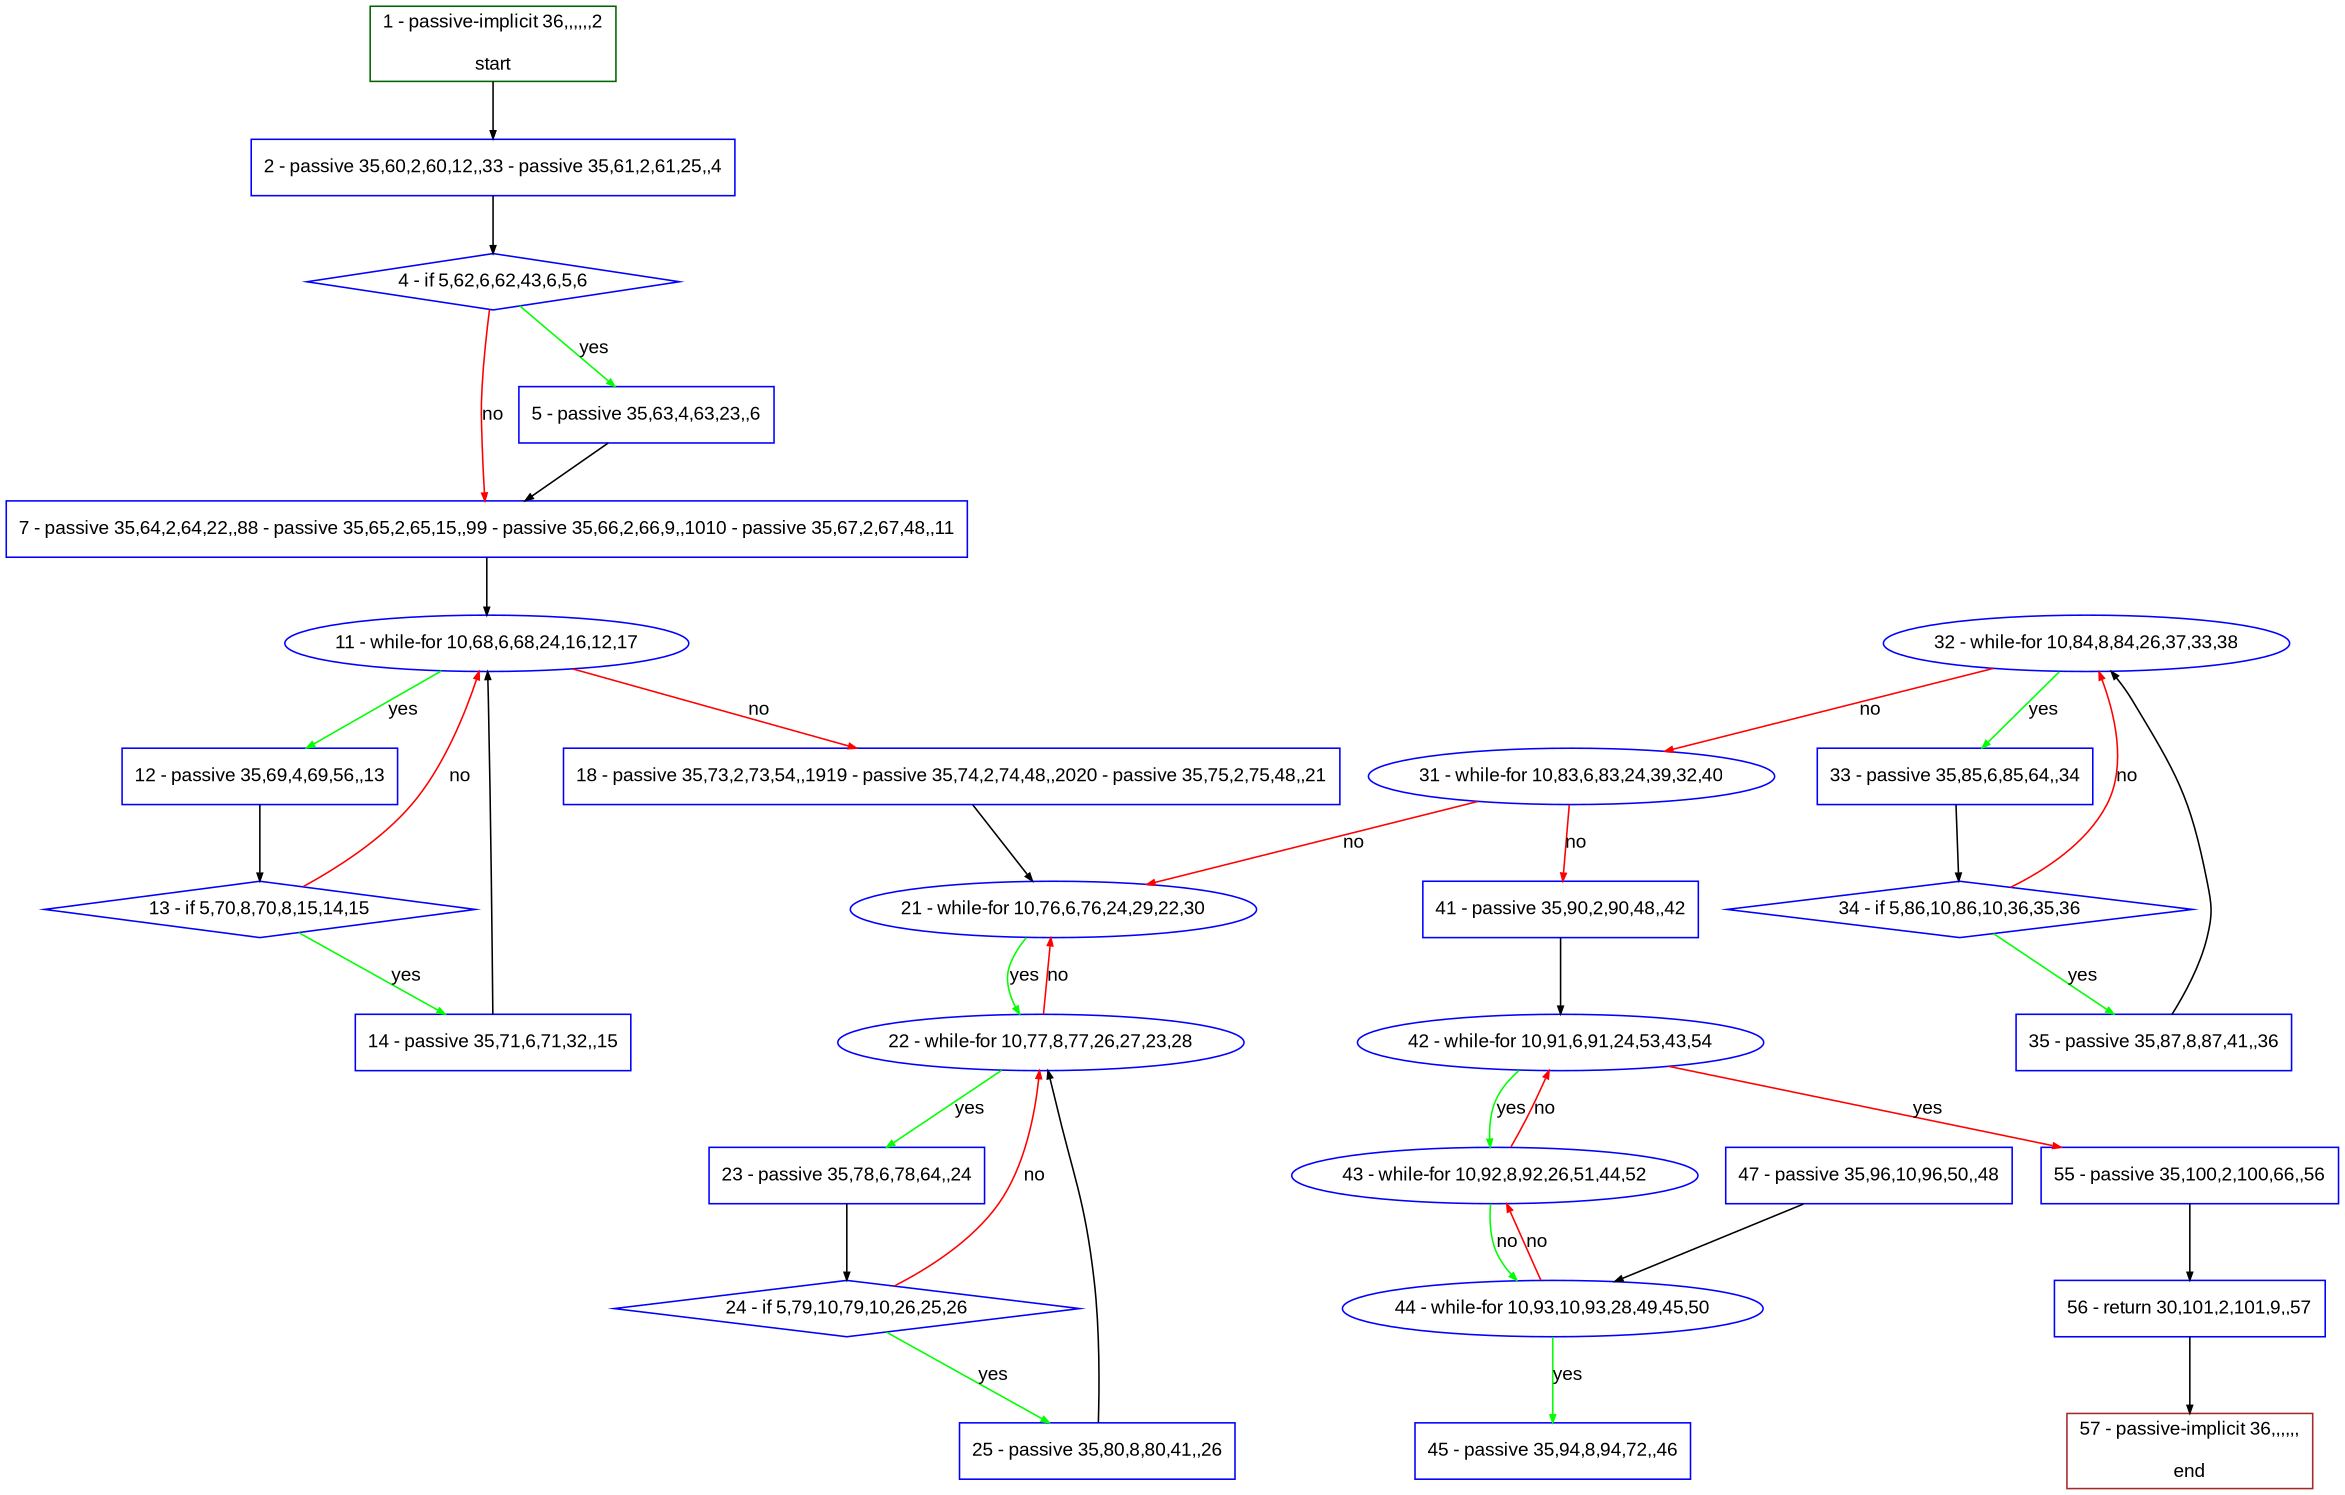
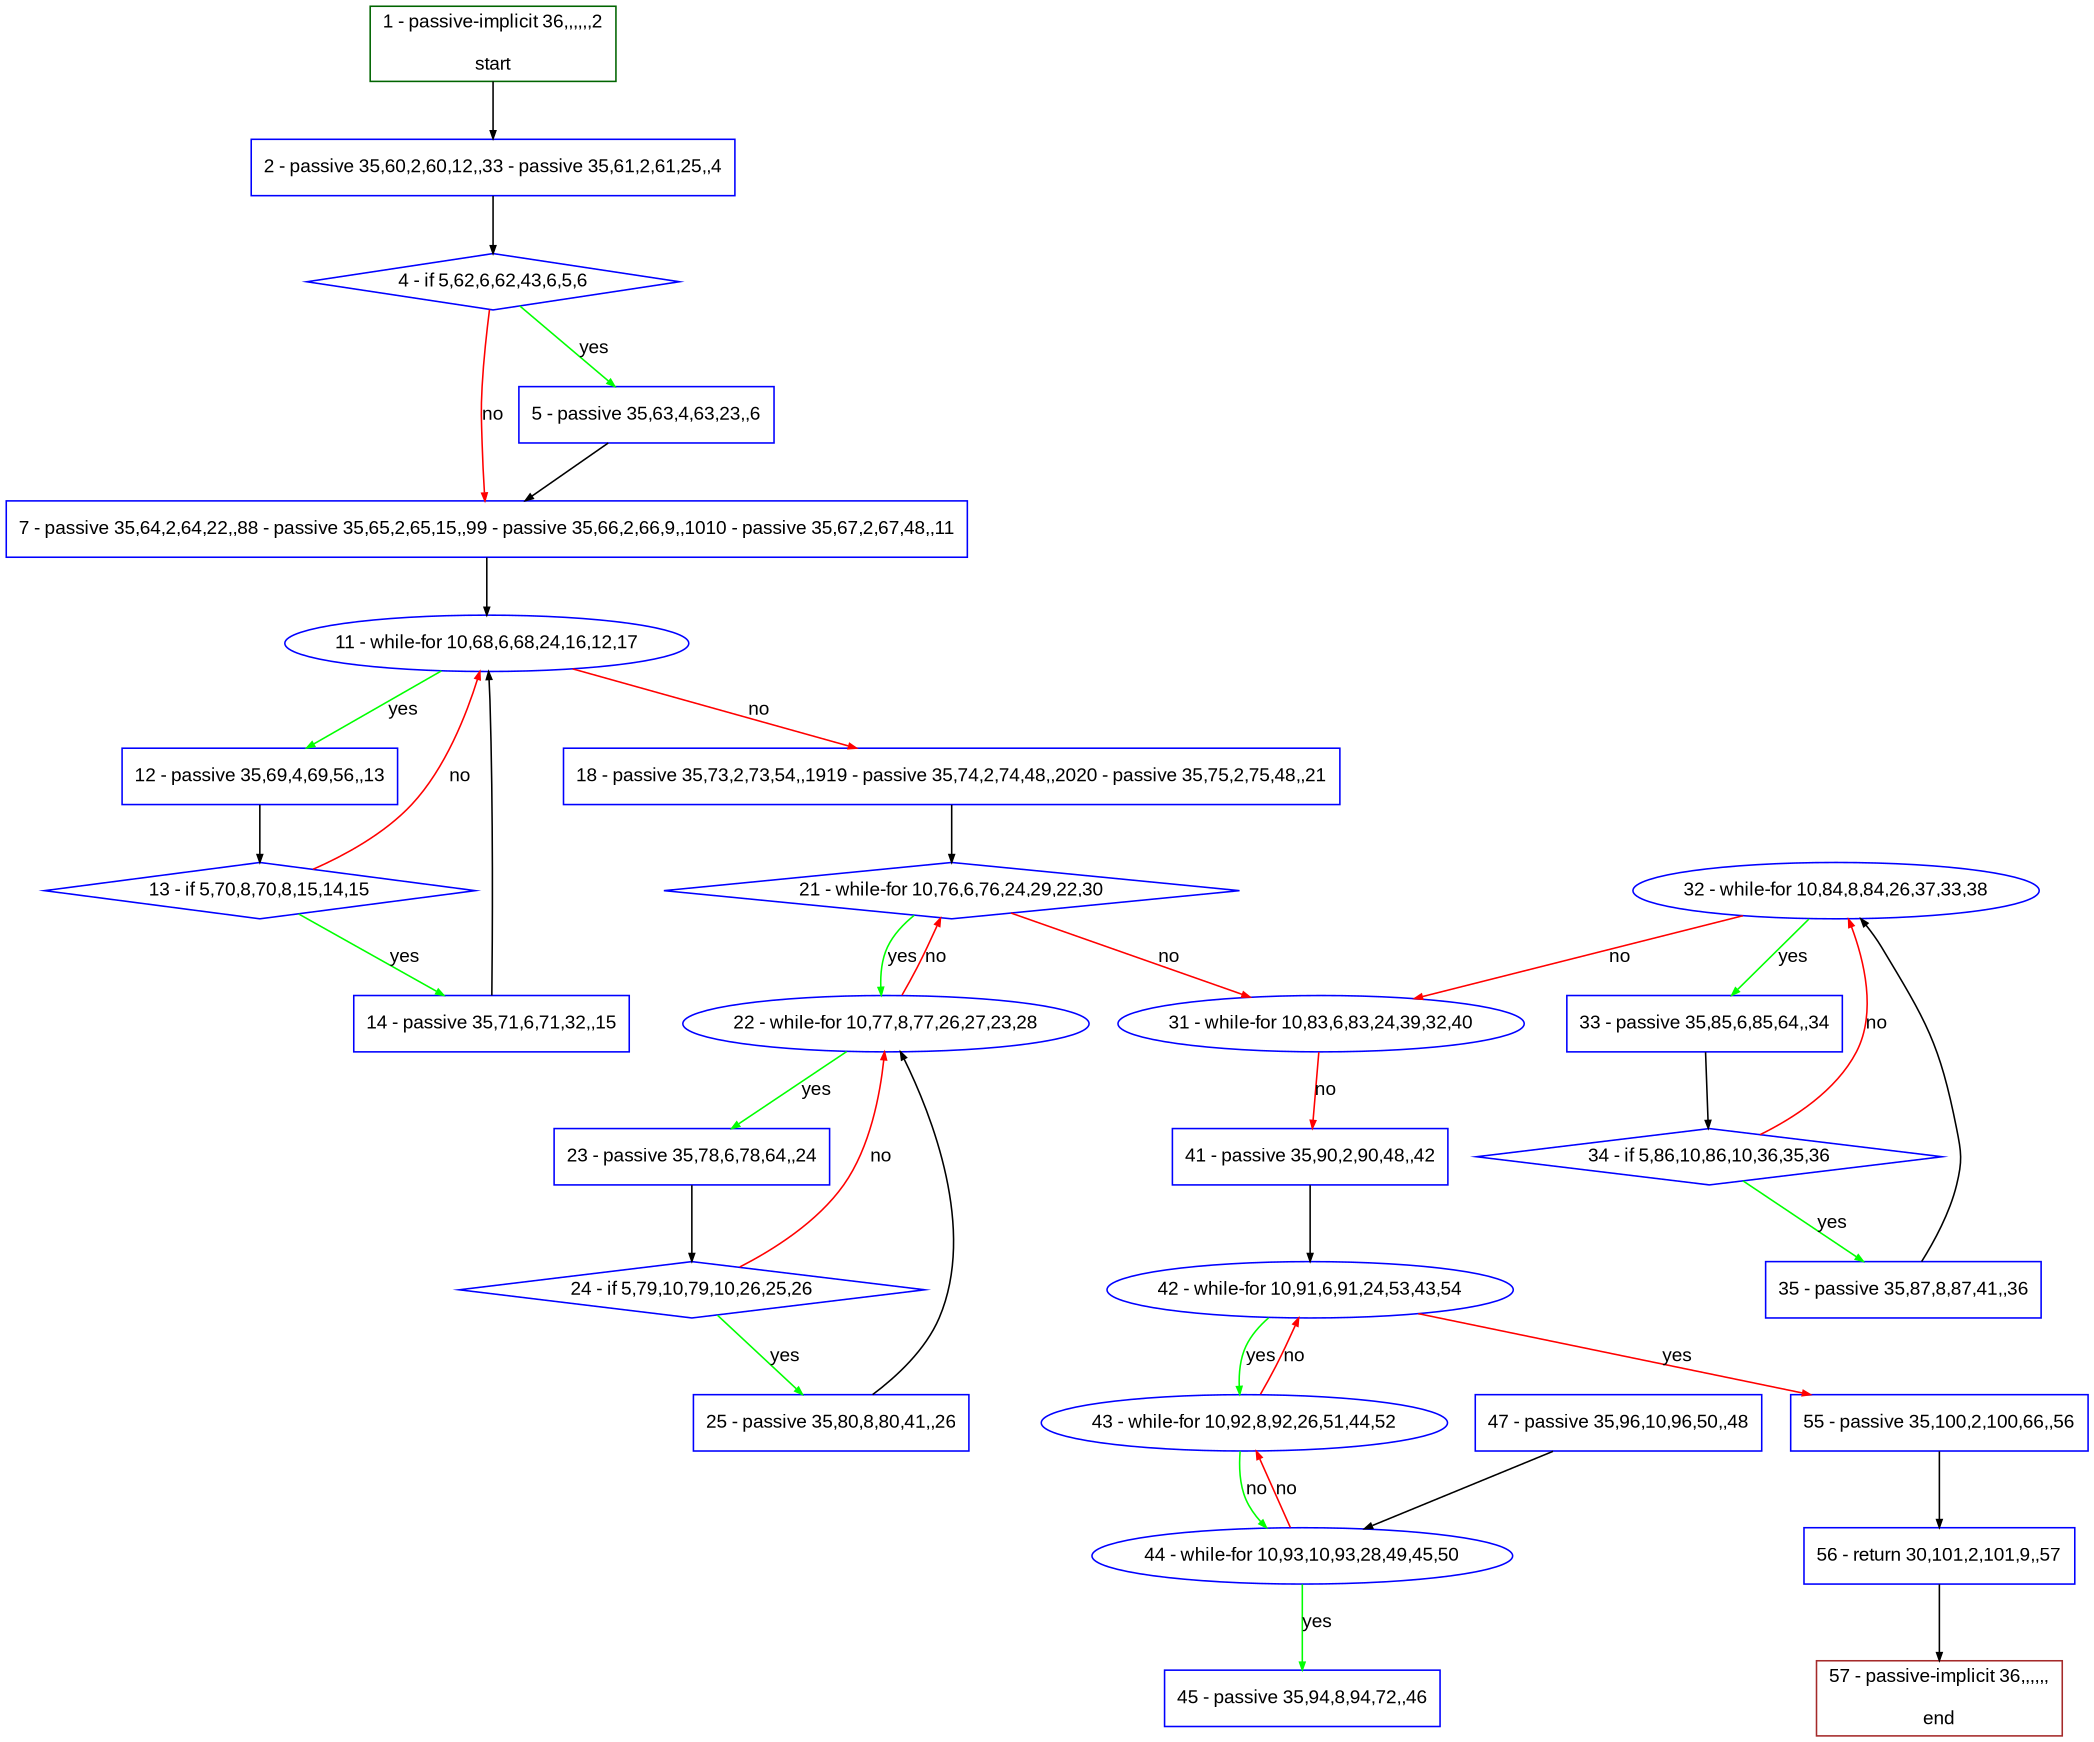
(1316, 842) -> (1127, 954)
(1053, 909) -> (952, 891)
